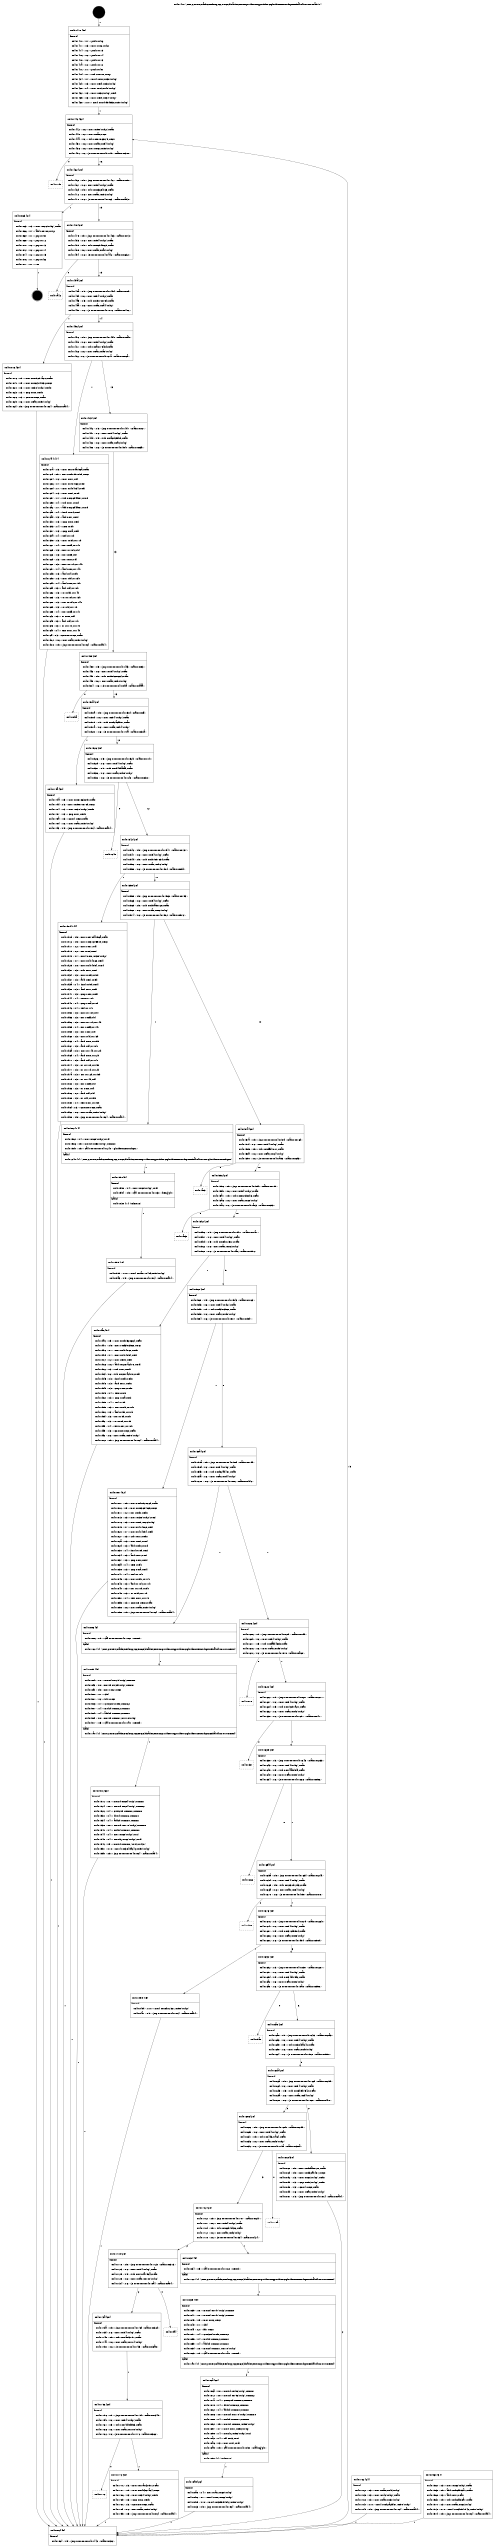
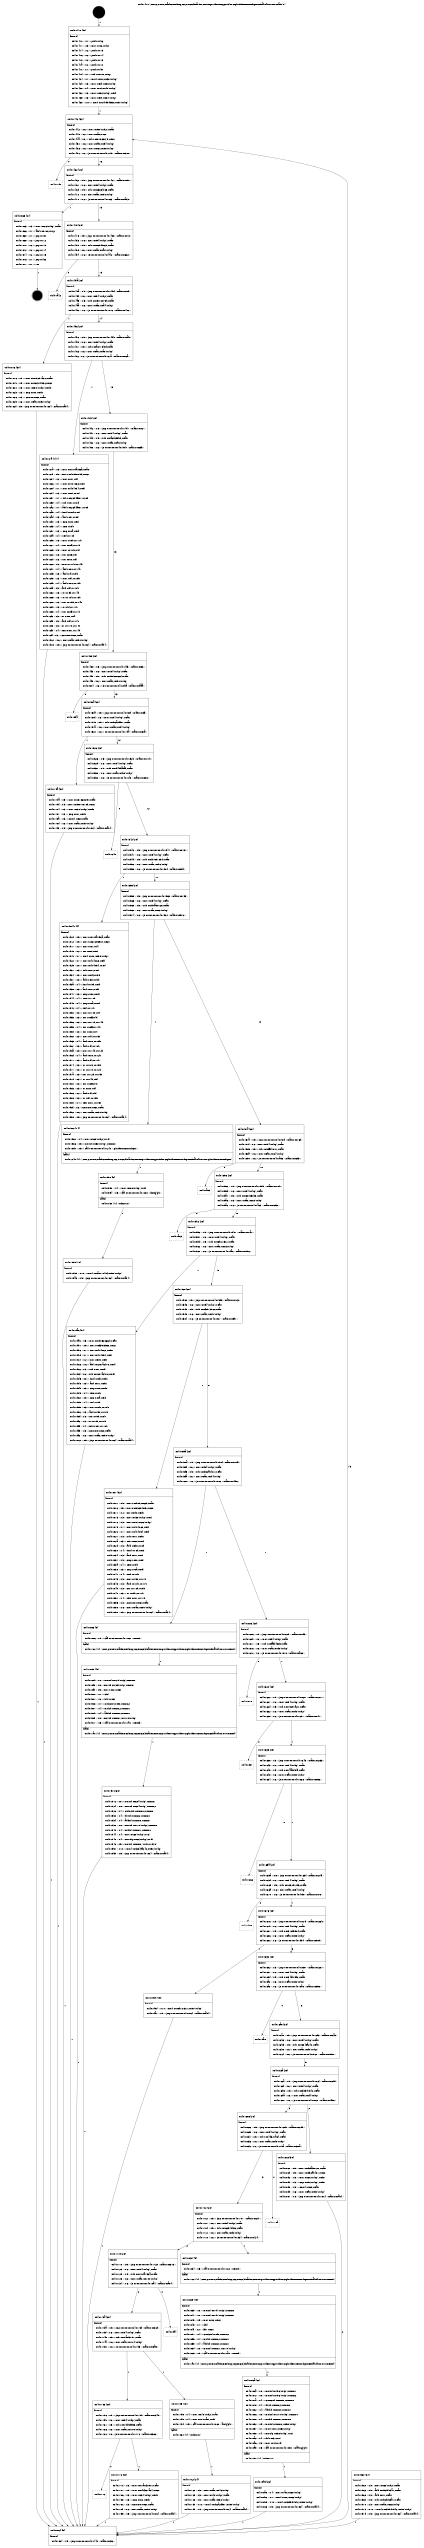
none -> (202, 2420)
